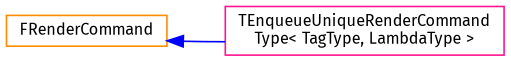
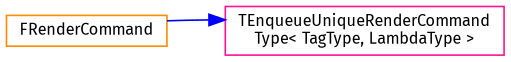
(204, 42) -> (188, 20)
